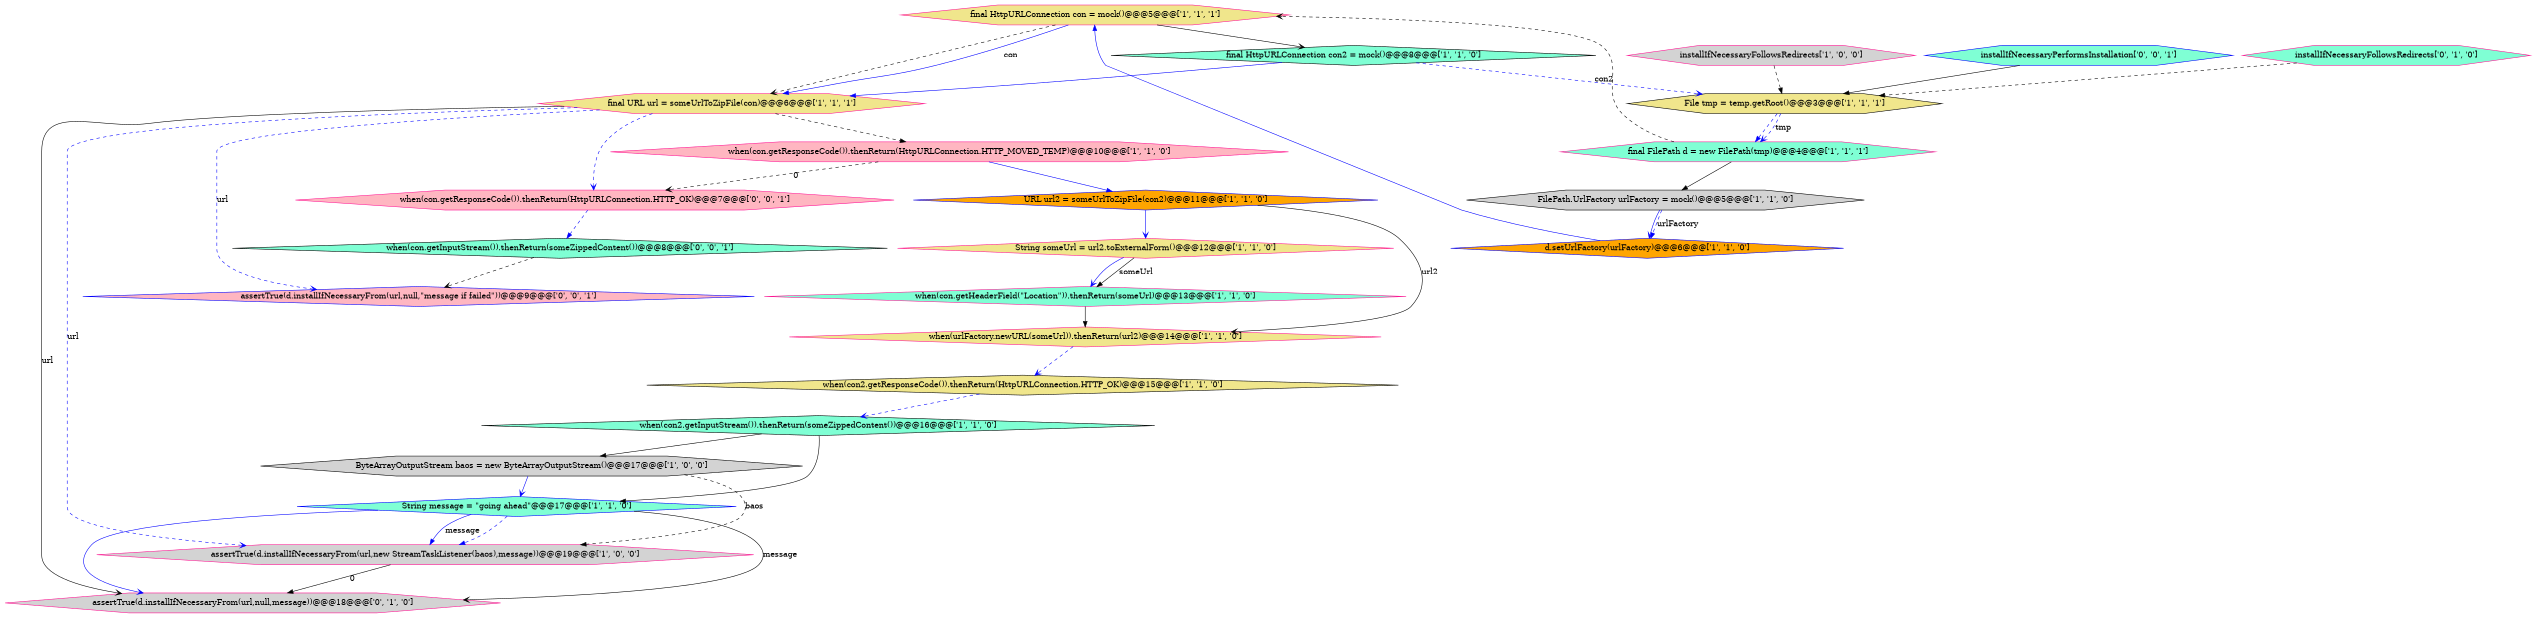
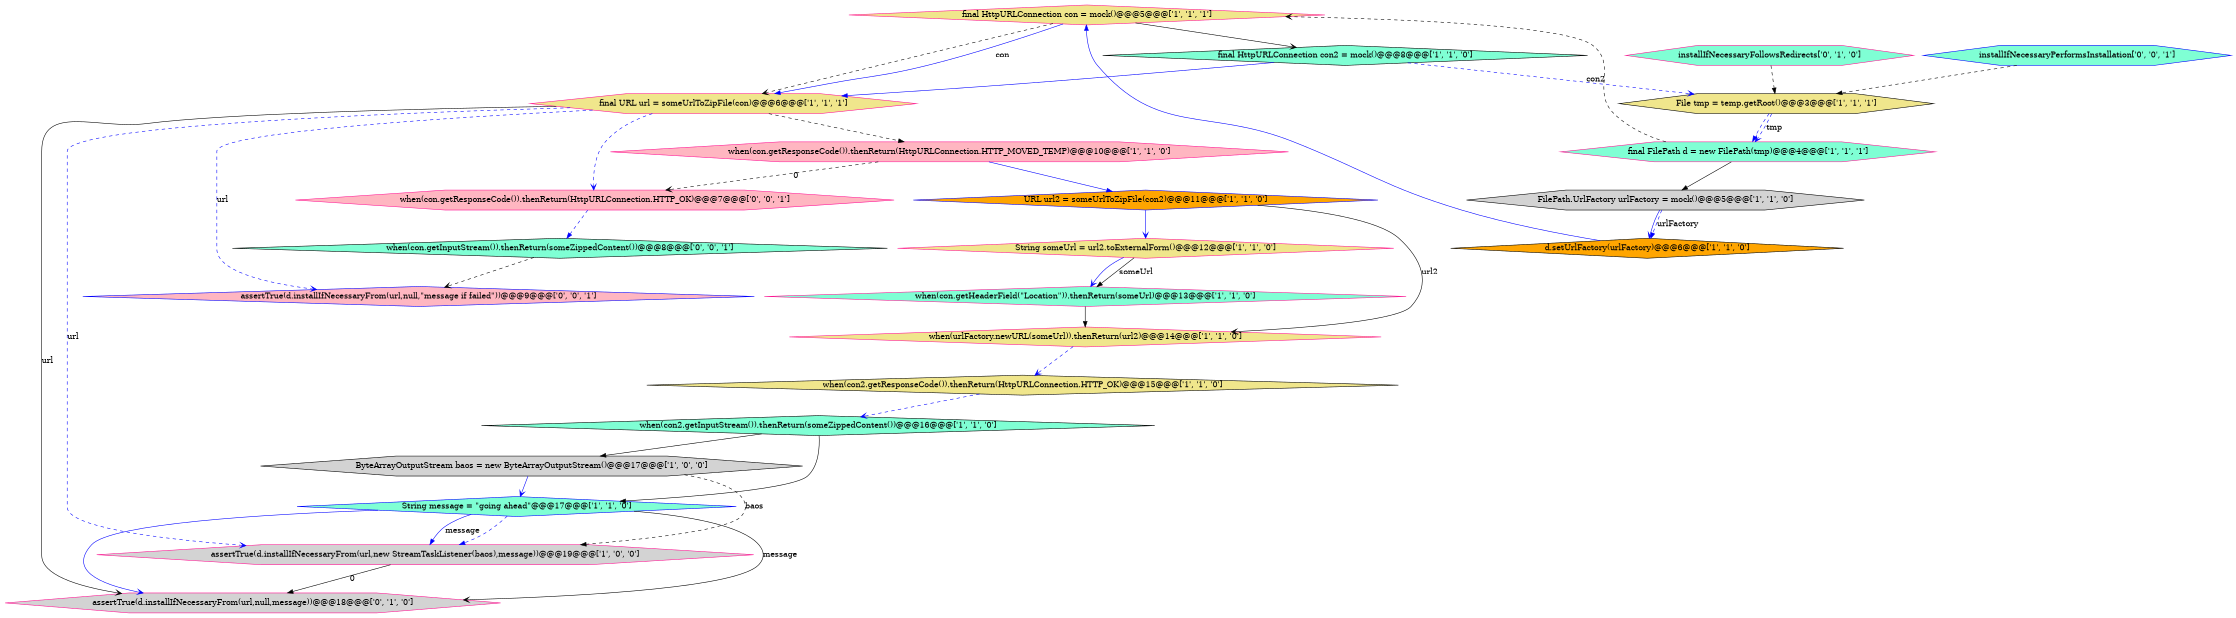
(1095, 15) -> (1087, 15)
(1771, 55) -> none
(1934, 79) -> (1929, 79)
(1647, 248) -> (1647, 248)
